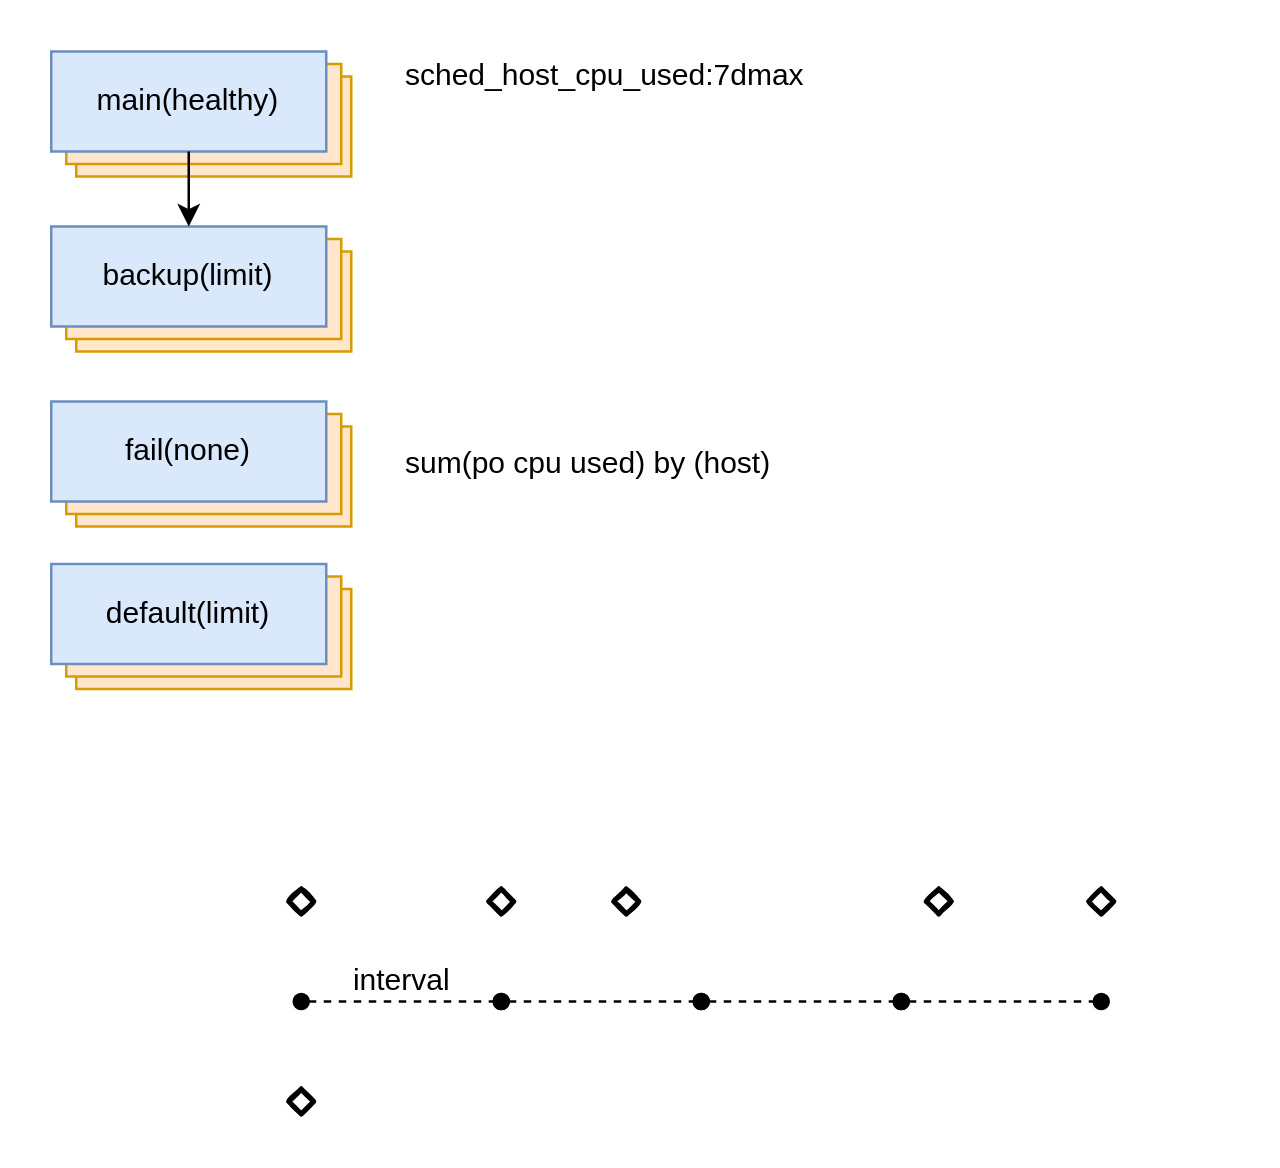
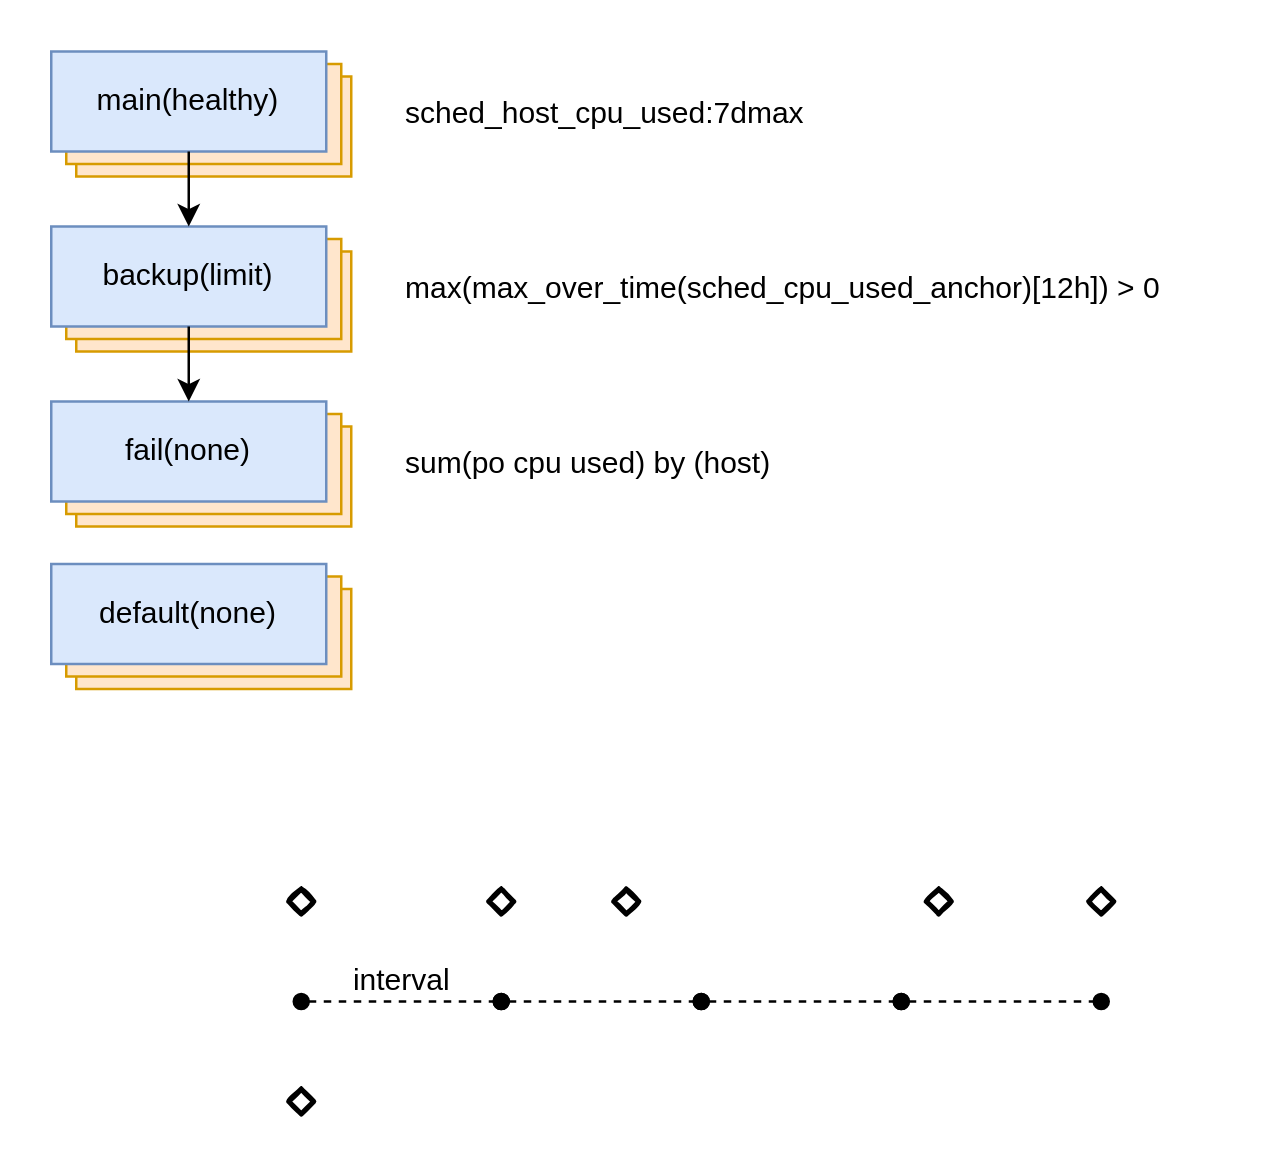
(626, 76) -> (626, 114)
none -> (814, 289)
none -> (189, 372)
(189, 614) -> (189, 614)
